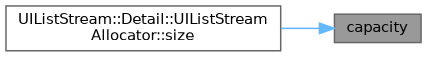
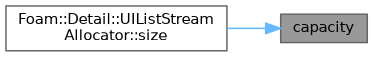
(143, 28) -> (116, 28)
